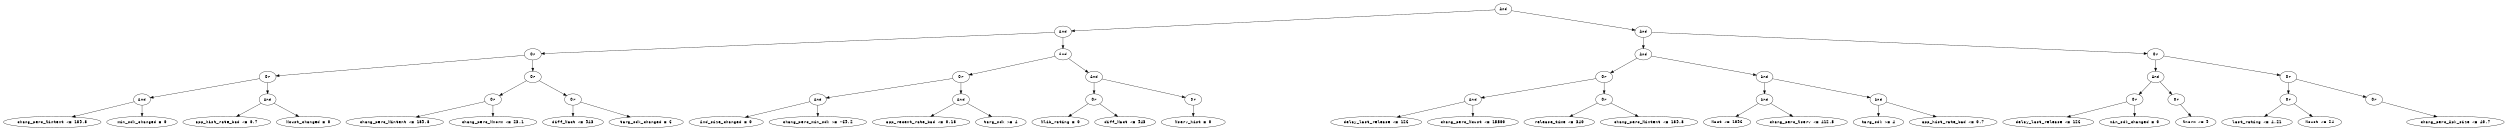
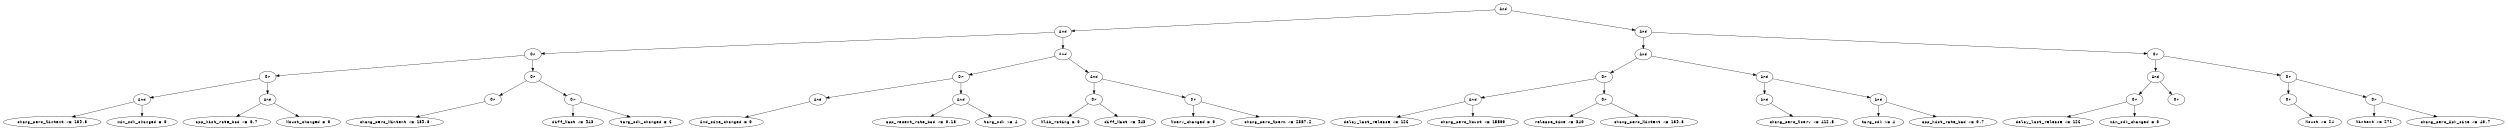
(493, 122) -> none
(818, 122) -> none
(1193, 122) -> (1193, 122)
none -> (1278, 122)
(1727, 122) -> none
(2196, 122) -> none
(2257, 122) -> none
none -> (2374, 122)
